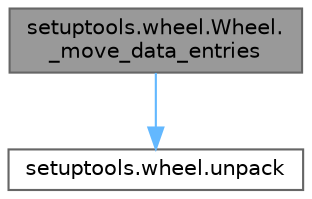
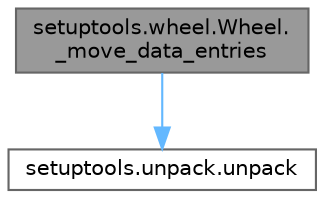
(156, 170) -> (162, 170)
